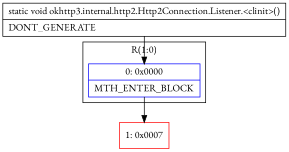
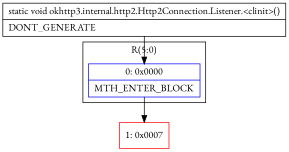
(144, 50) -> (144, 50)
